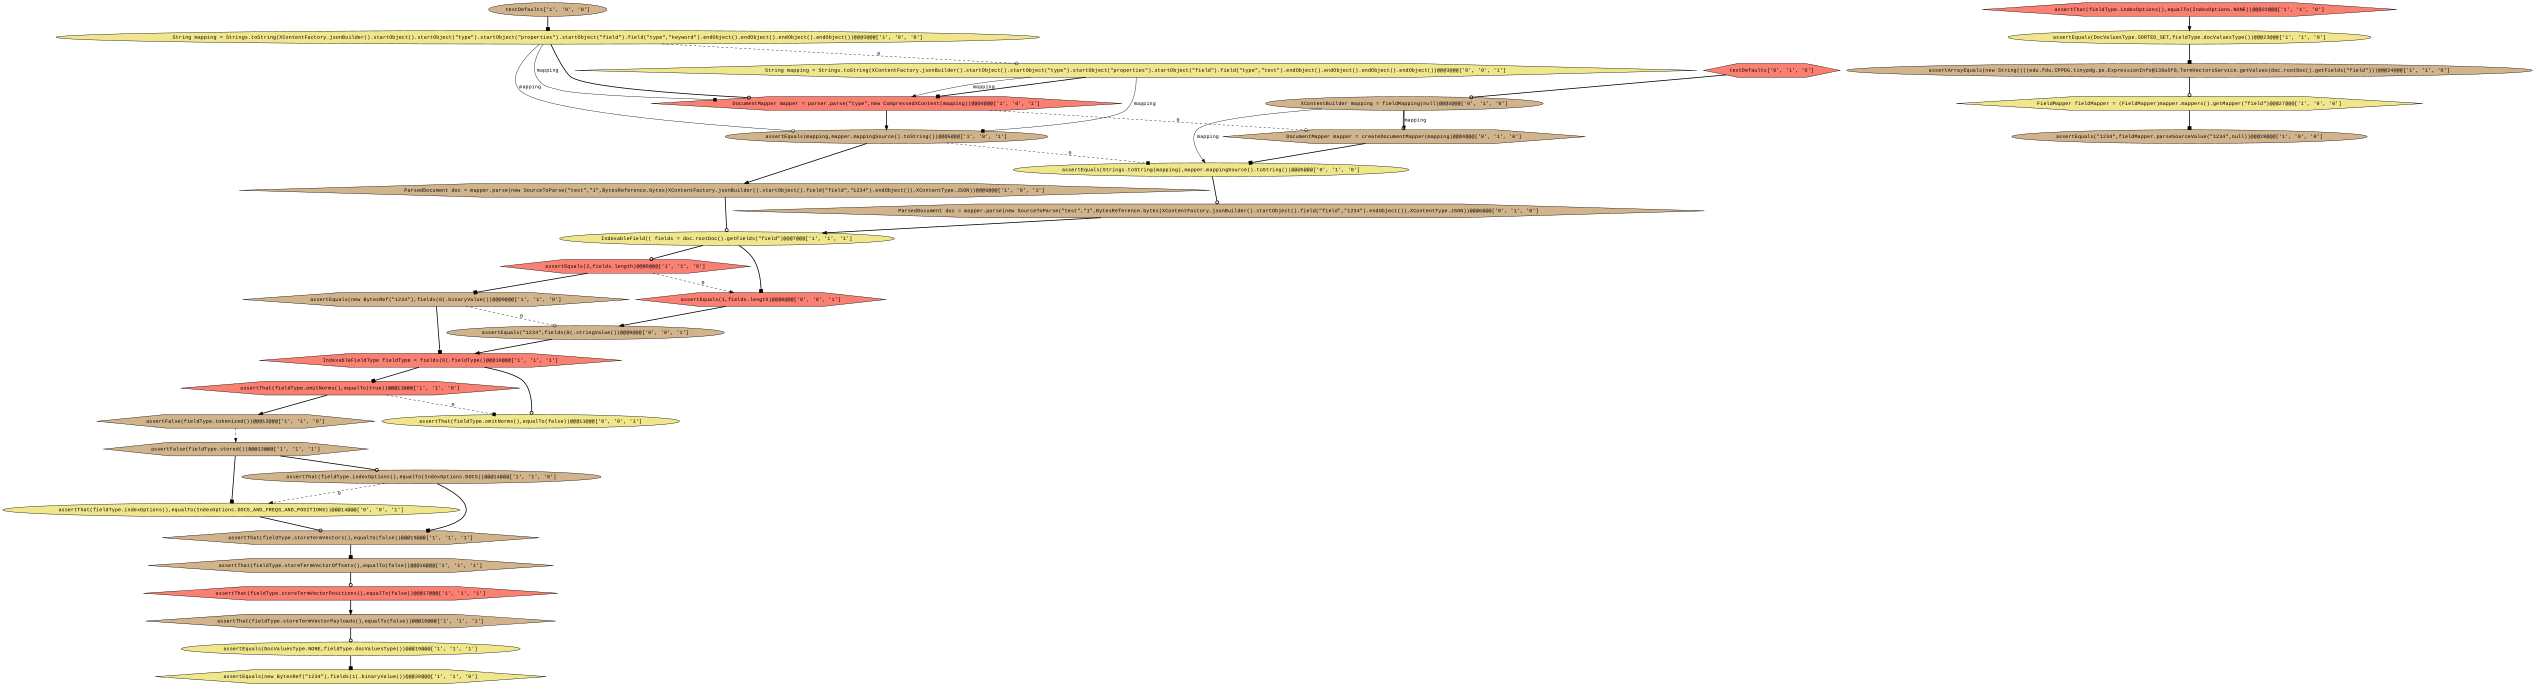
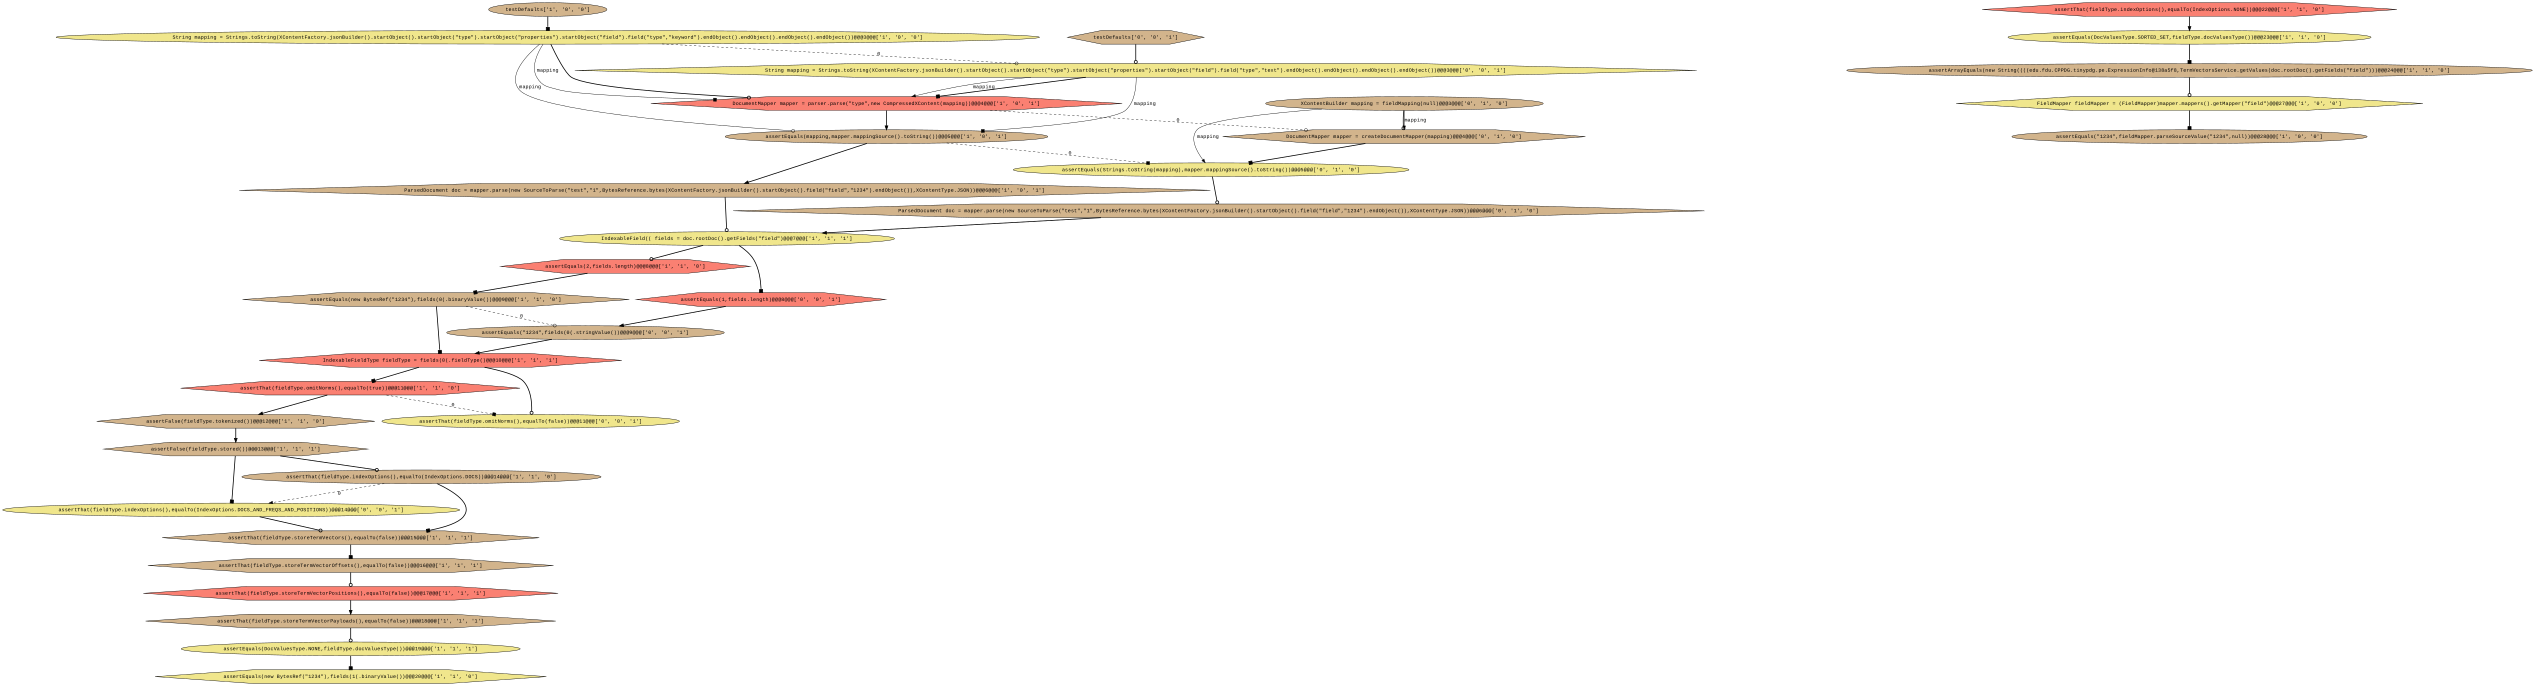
none -> (1136, 37)
(1772, 70) -> none
(691, 282) -> none
(236, 433) -> (236, 433)
